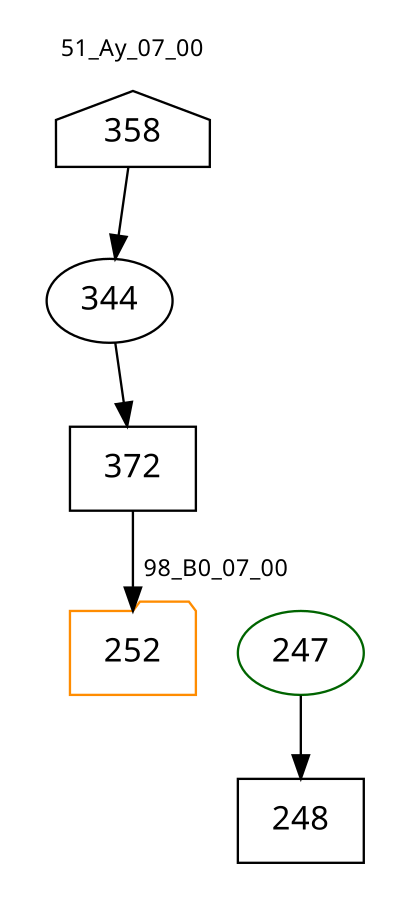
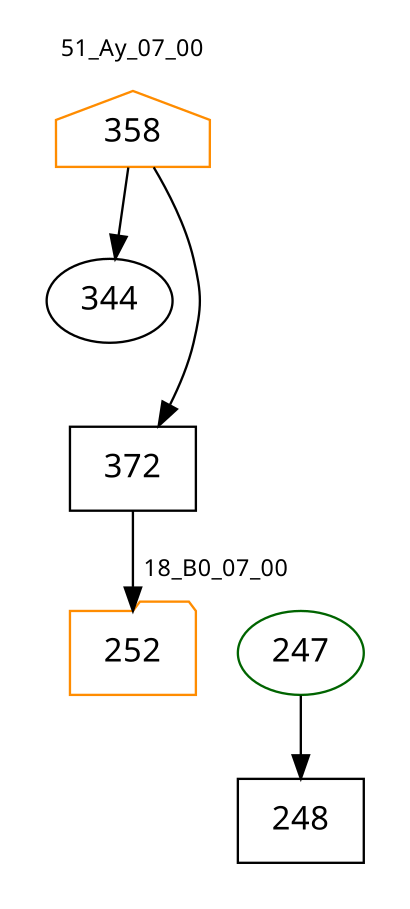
(133, 133) -> (133, 133)
(120, 373) -> (199, 284)
(217, 570) -> (217, 570)
